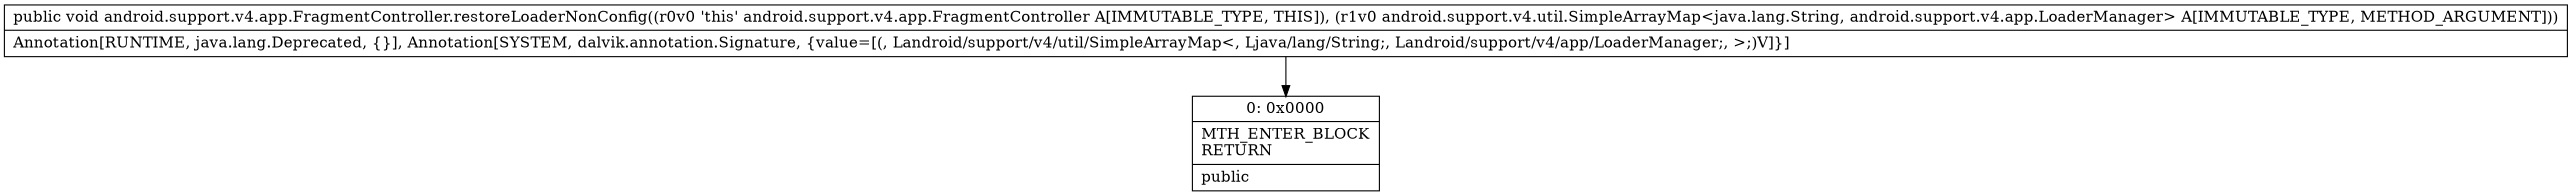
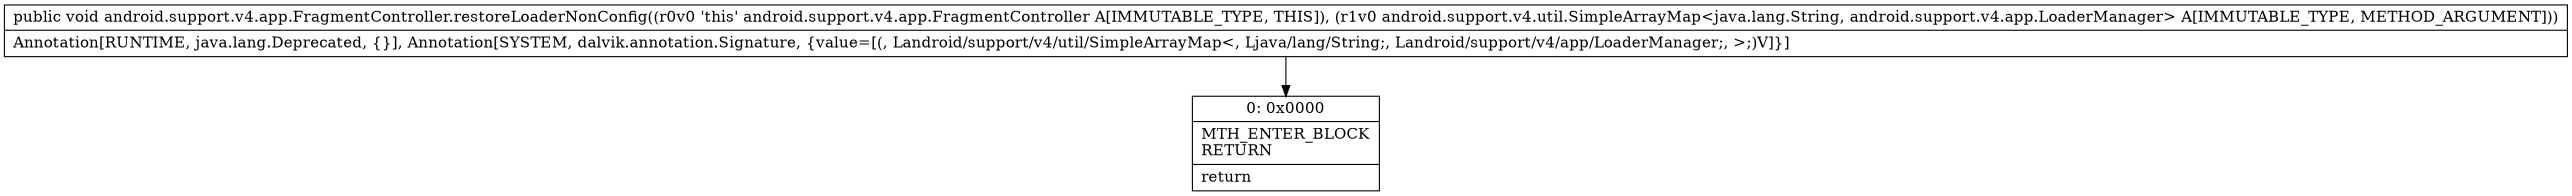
(1225, 177) -> (1226, 177)
